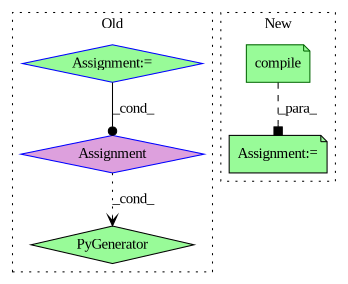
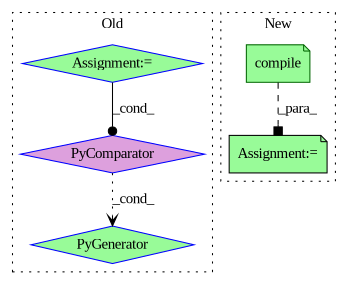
(113, 154) -> (113, 154)
(113, 245) -> (113, 245)
